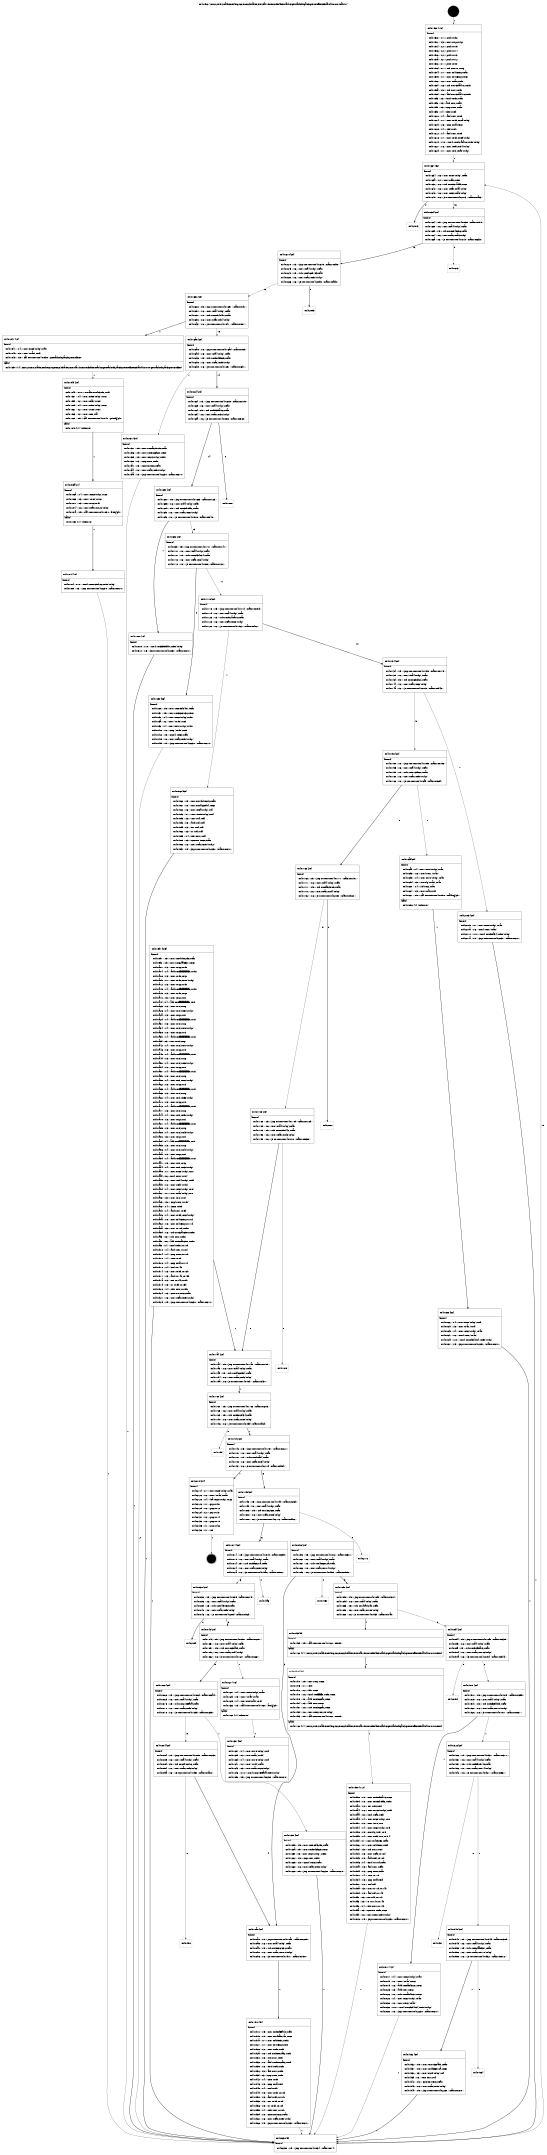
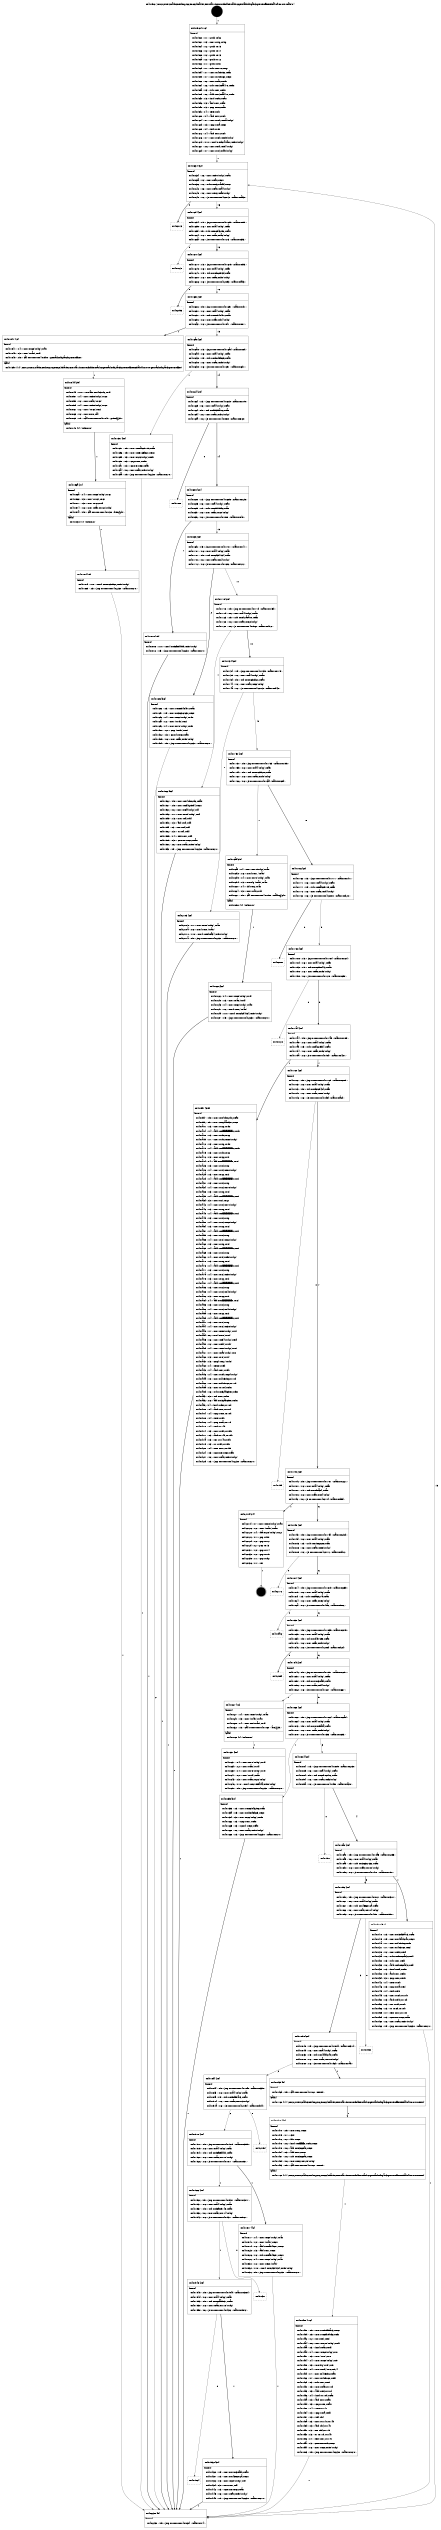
(224, 1305) -> (272, 1088)
(294, 1752) -> (365, 1879)
